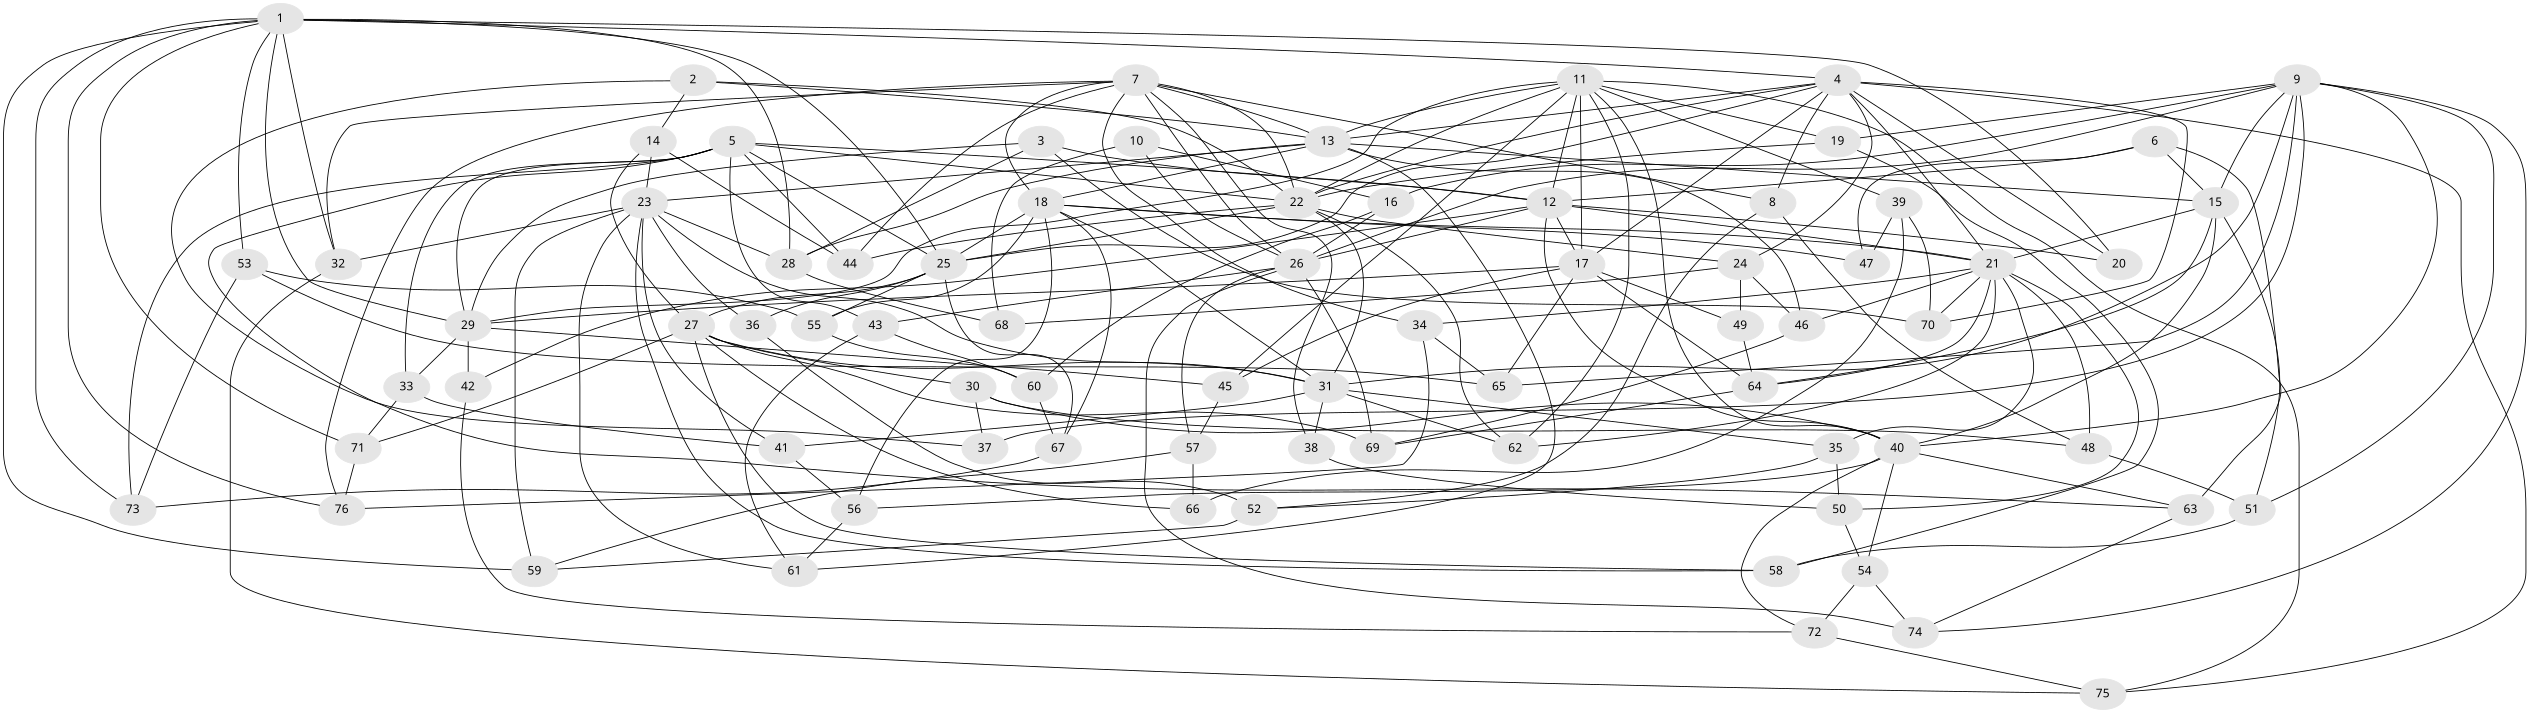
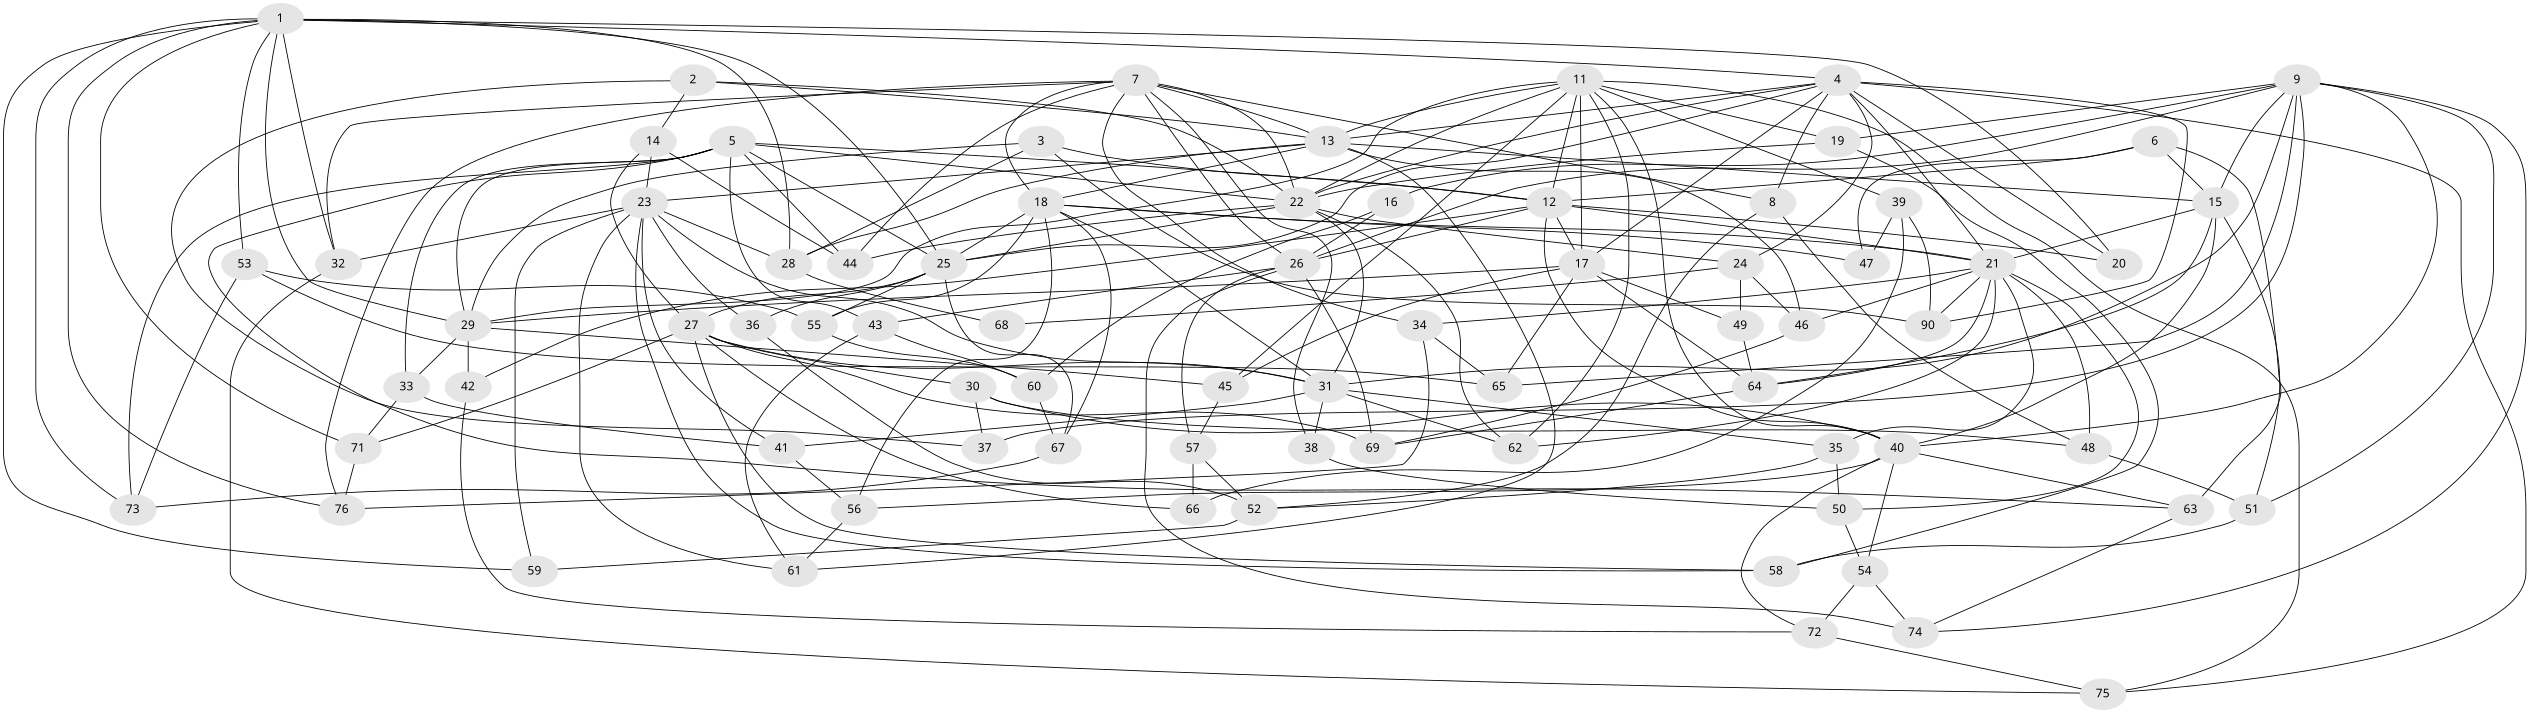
(1137, 142) -> none
(1928, 326) -> (1928, 326)
(798, 500) -> (1225, 481)
